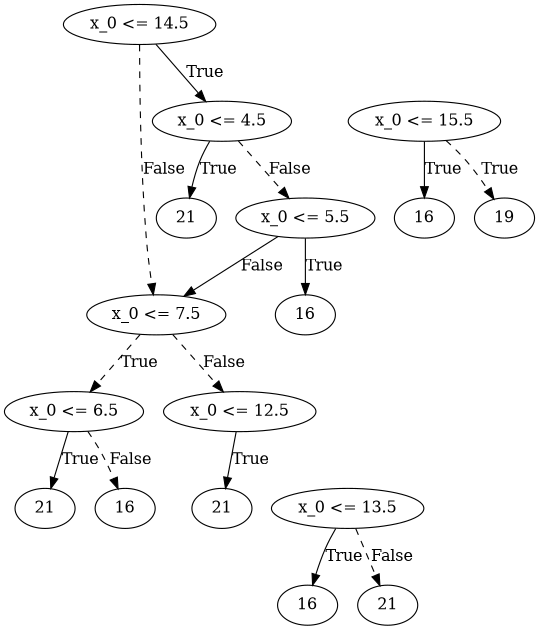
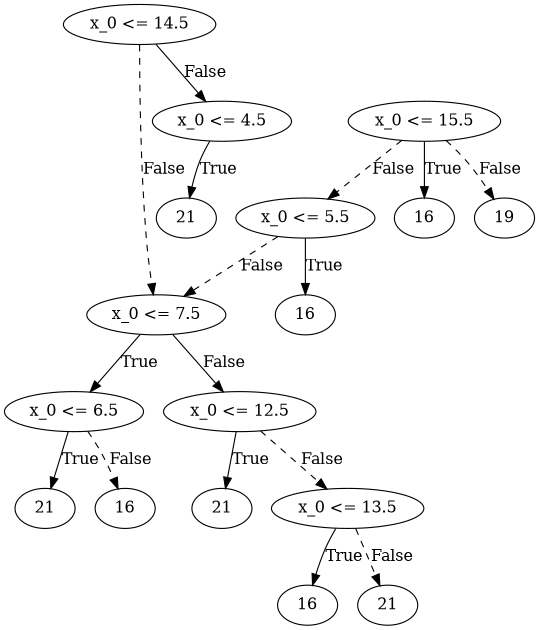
(205, 73) -> (205, 73)
(260, 165) -> (369, 166)
(500, 170) -> (500, 170)
(236, 263) -> (236, 263)
(119, 359) -> (119, 359)
(194, 359) -> (194, 359)
none -> (289, 456)
